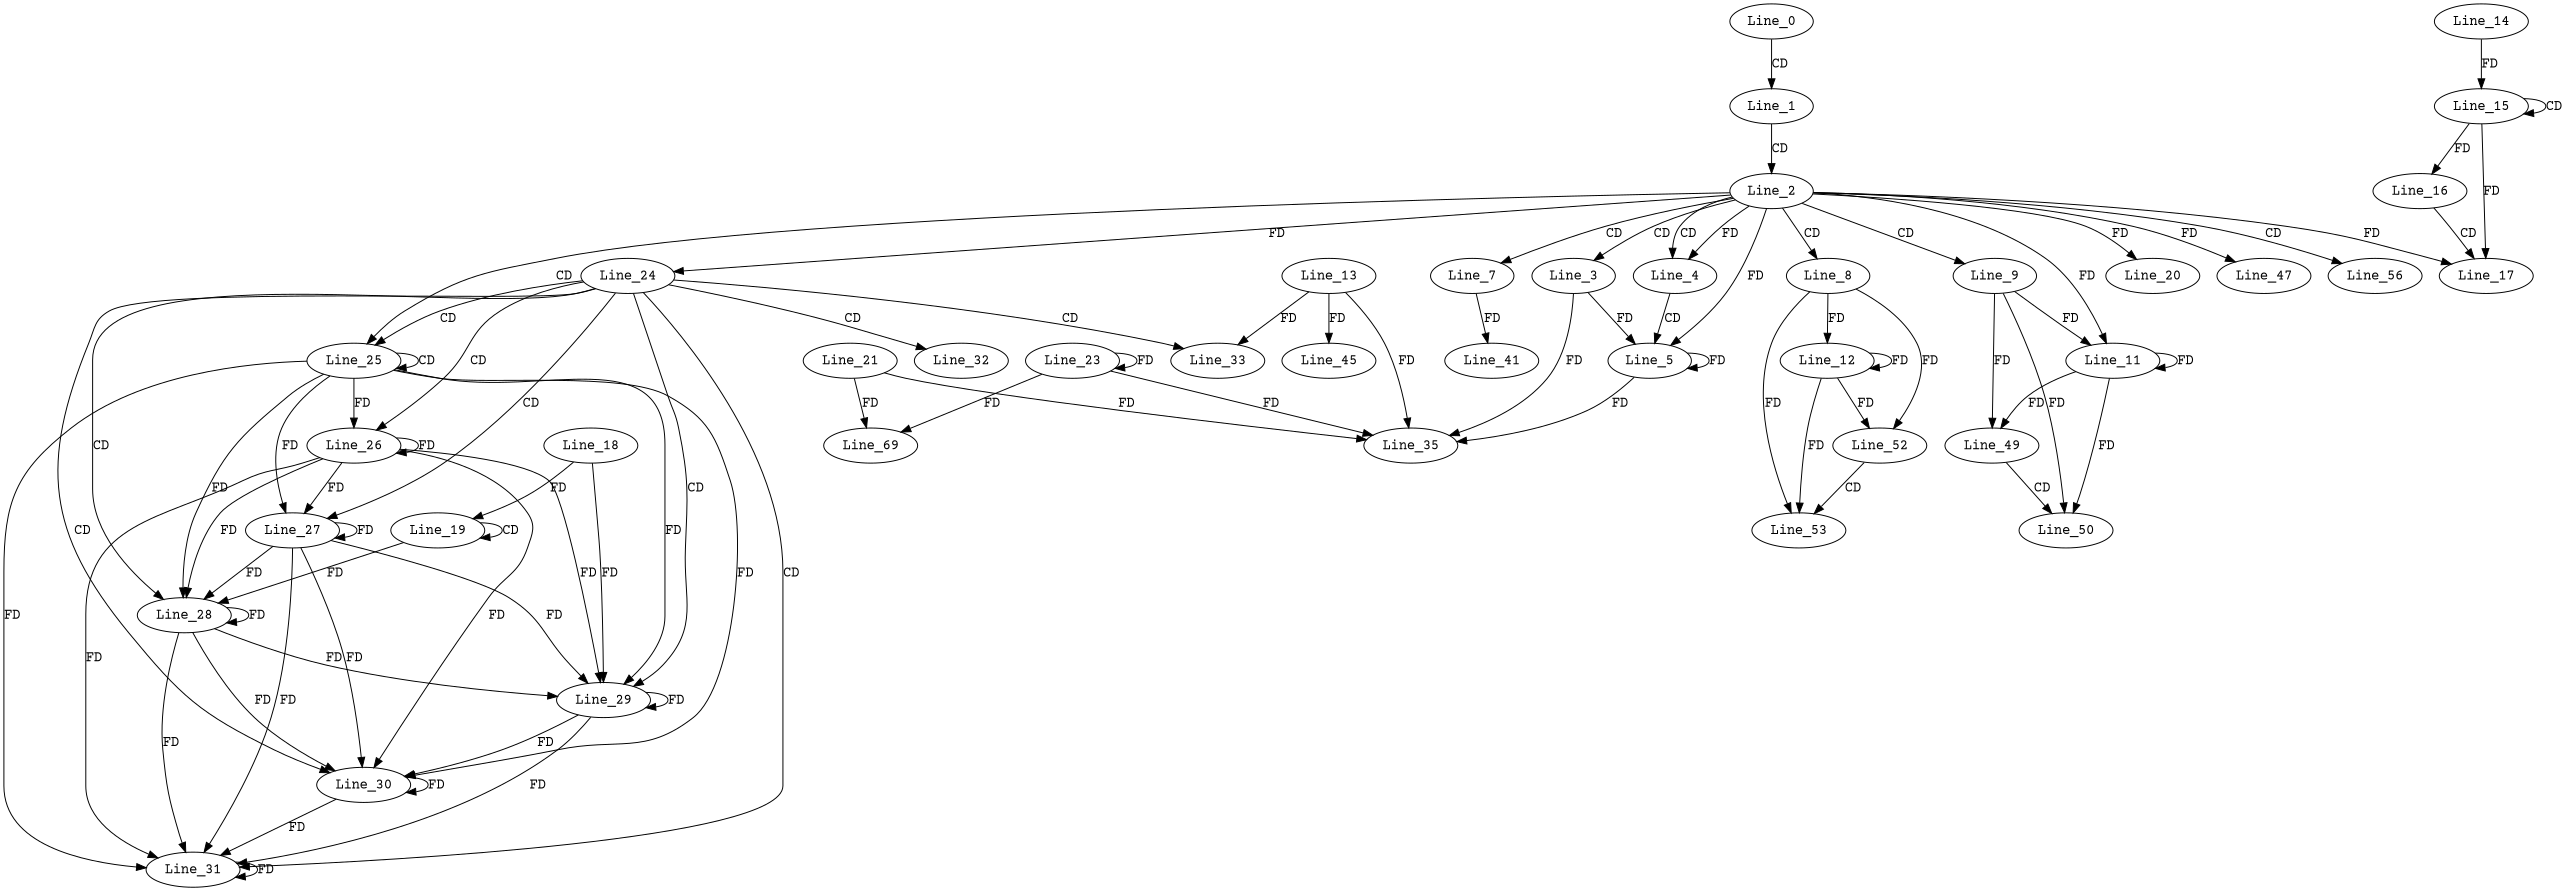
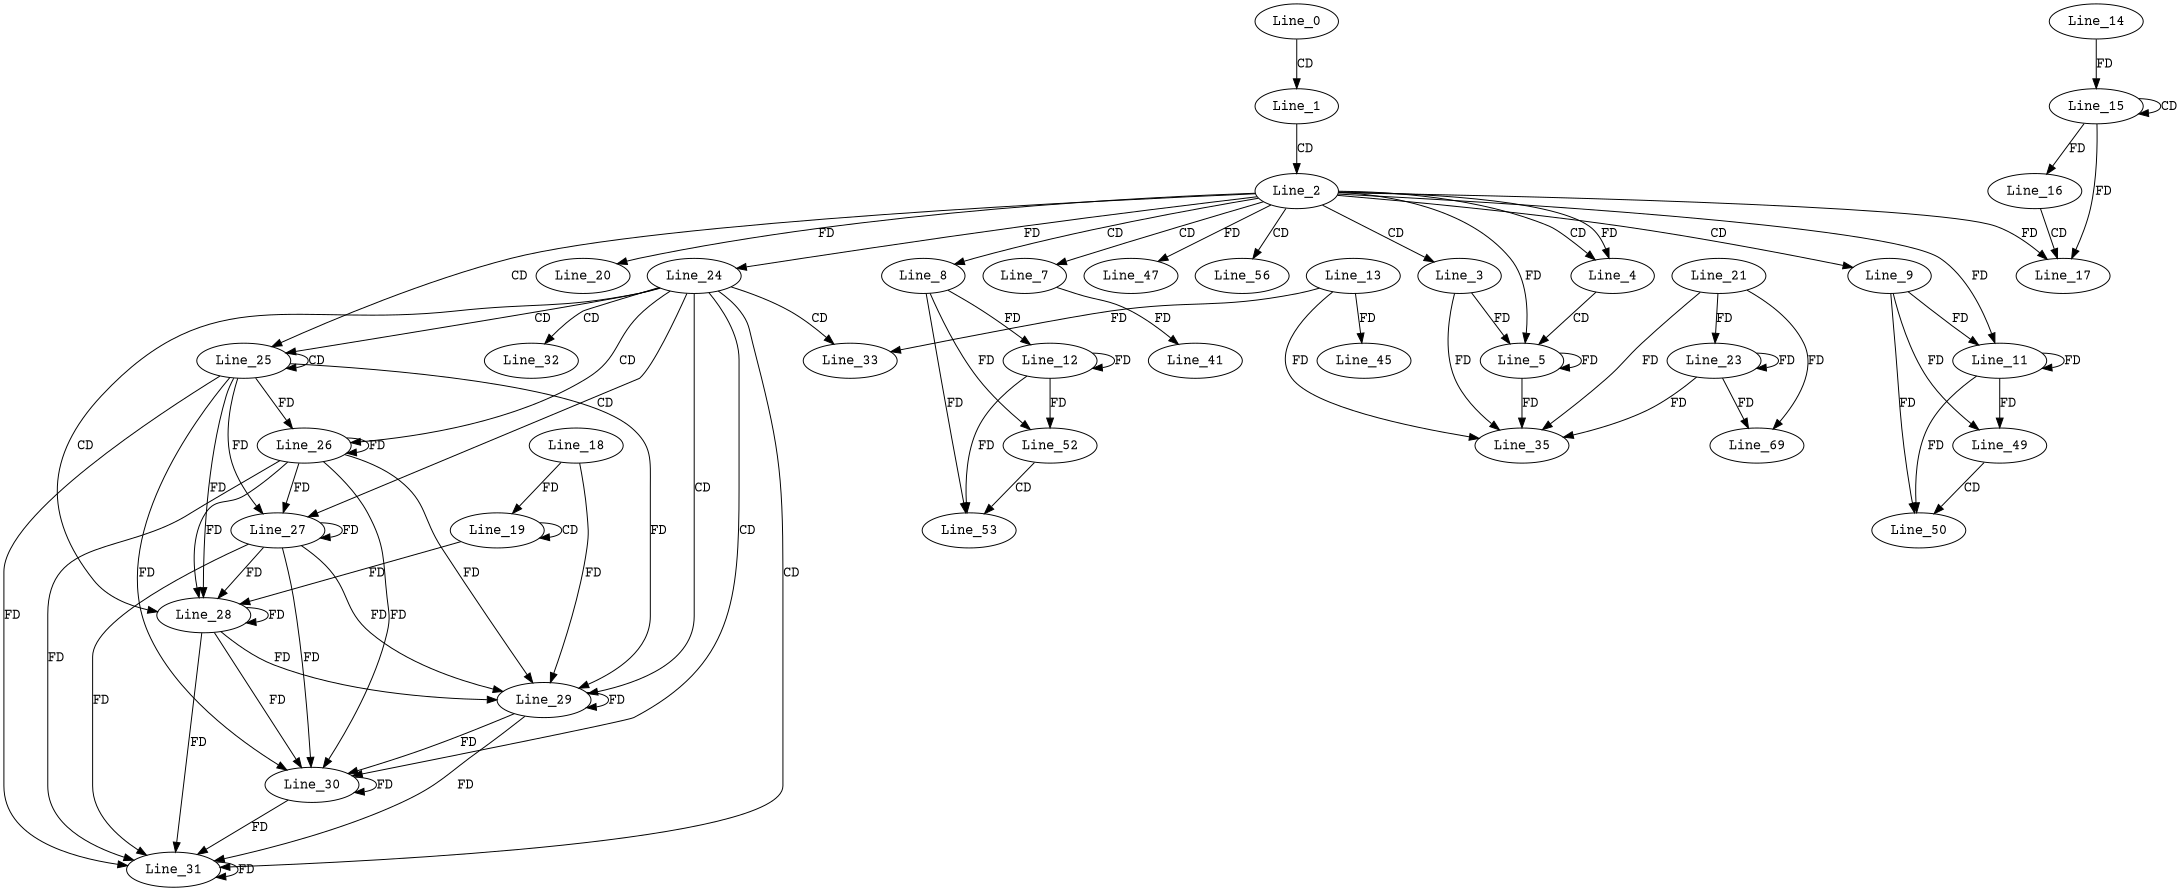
none -> (1717, 313)
